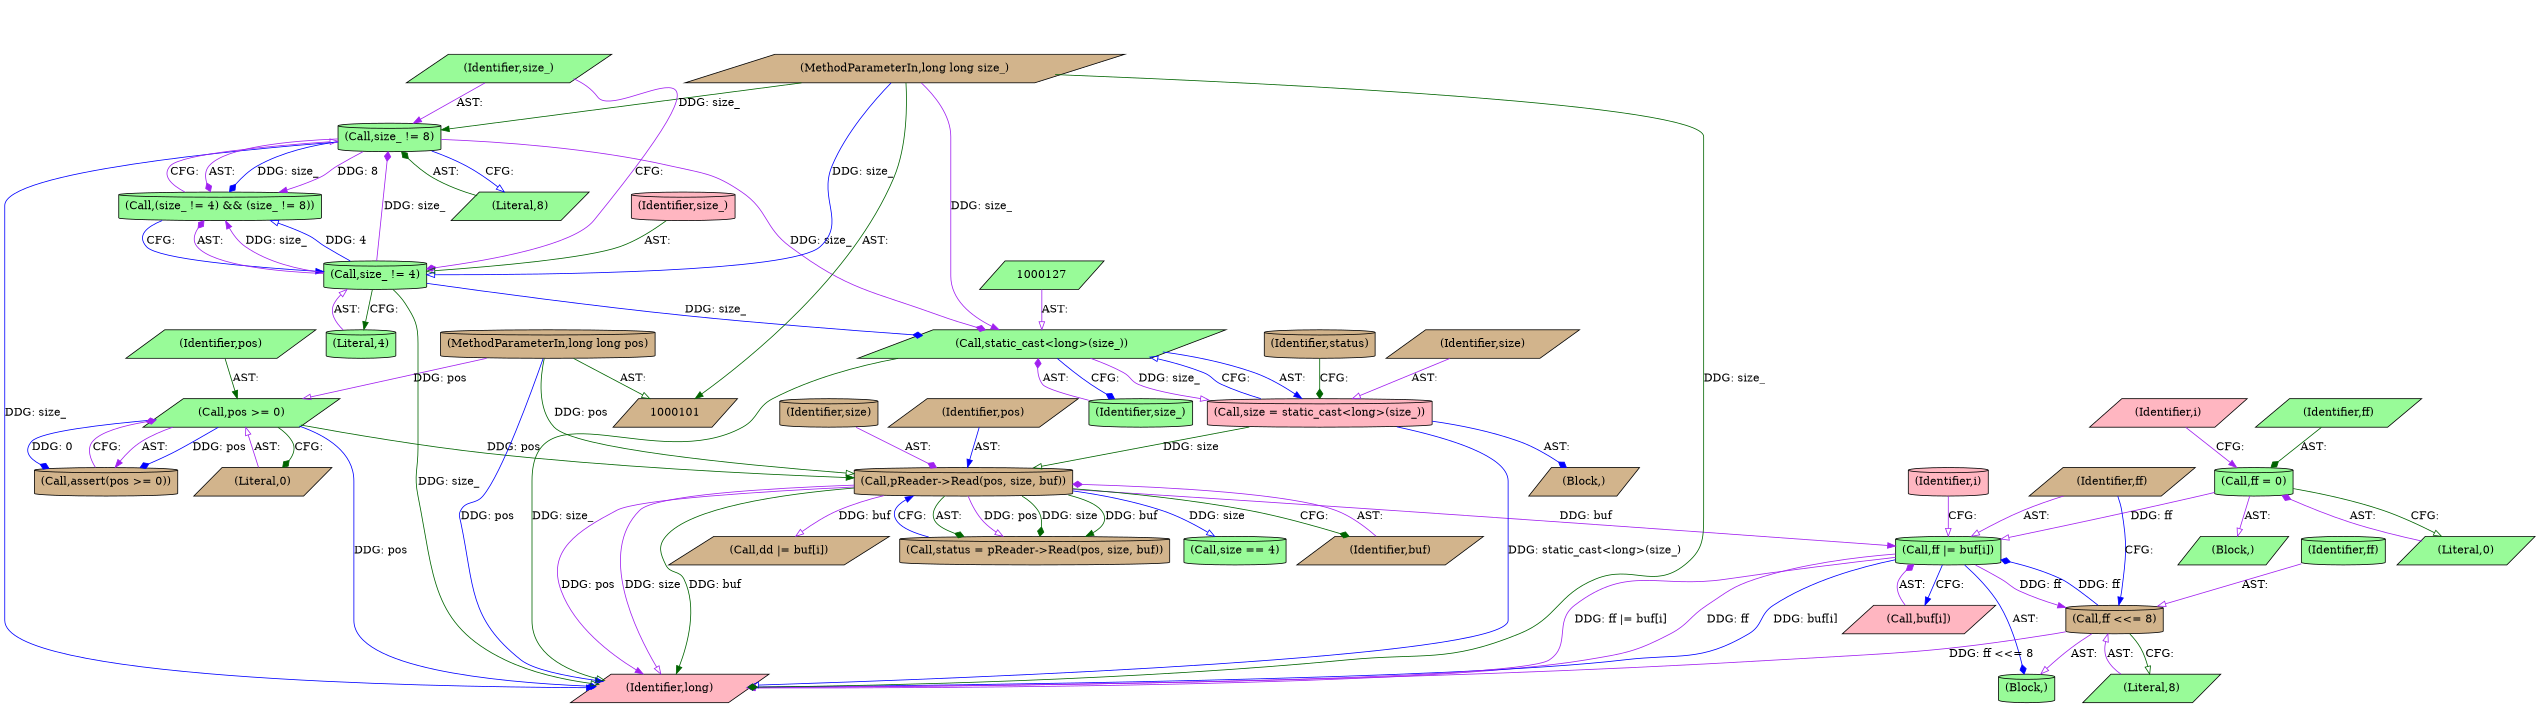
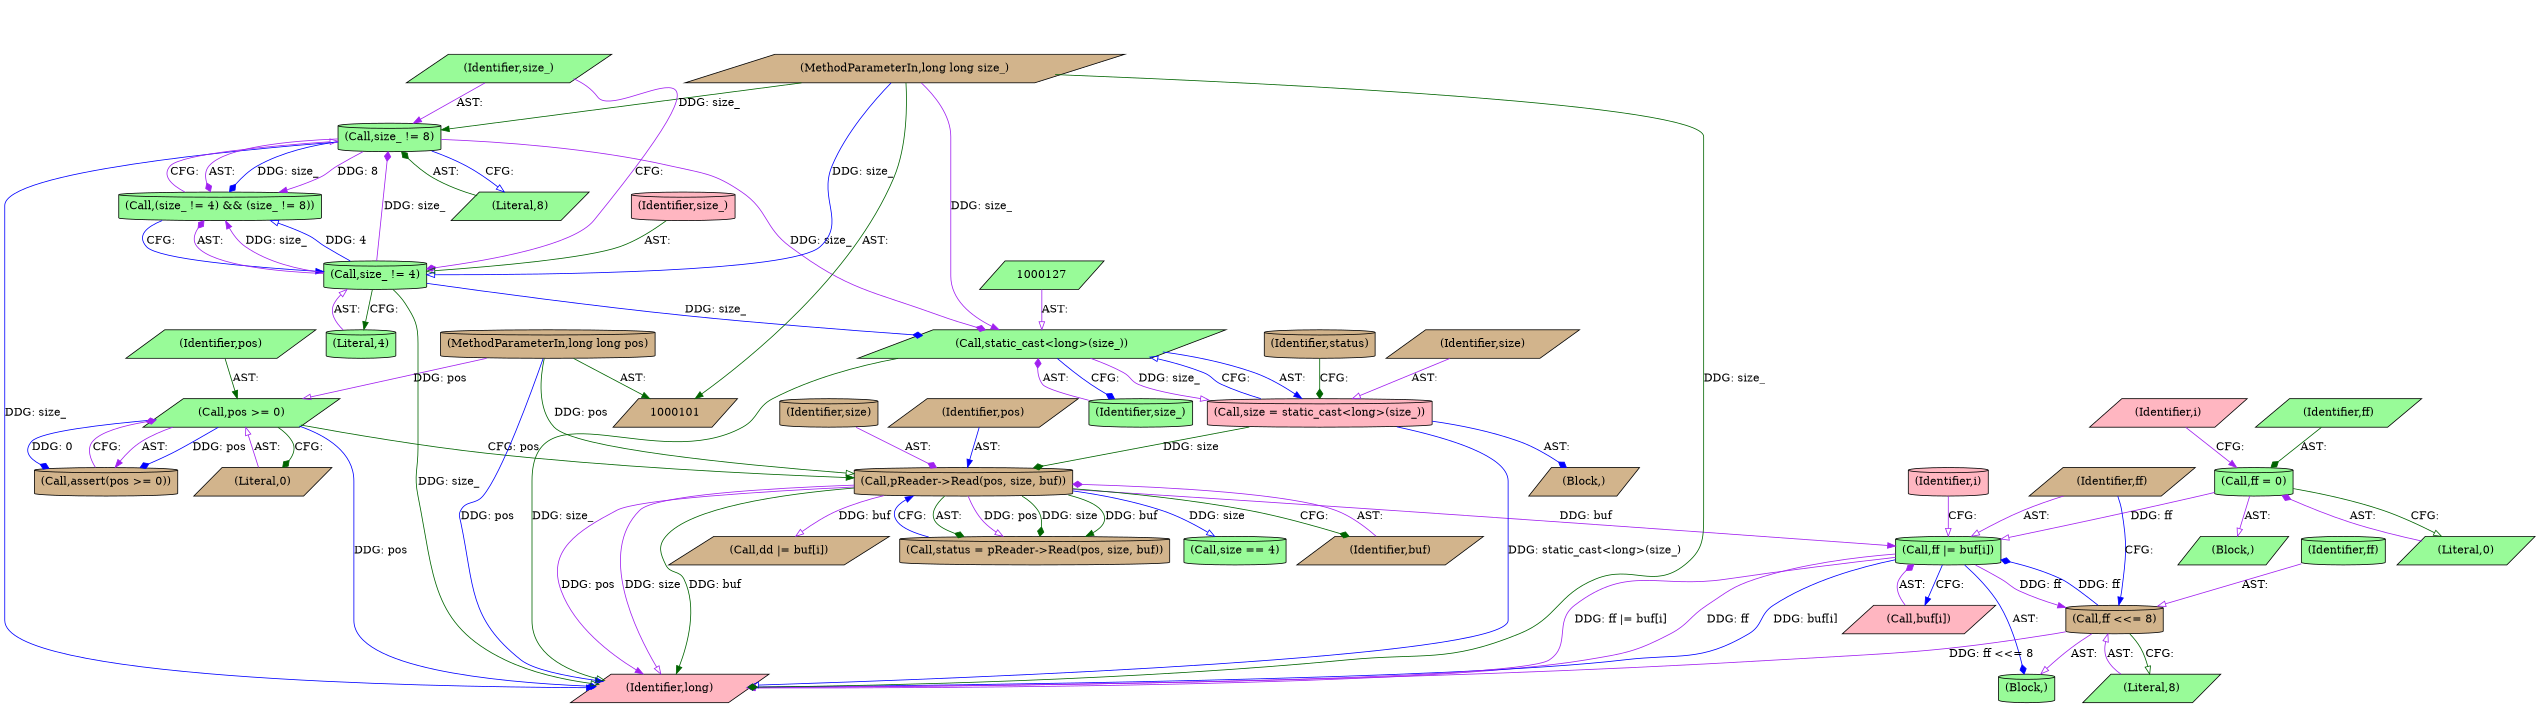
(608, 377) -> (608, 377)
(514, 447) -> (514, 447)
(1145, 447) -> (1145, 447)
